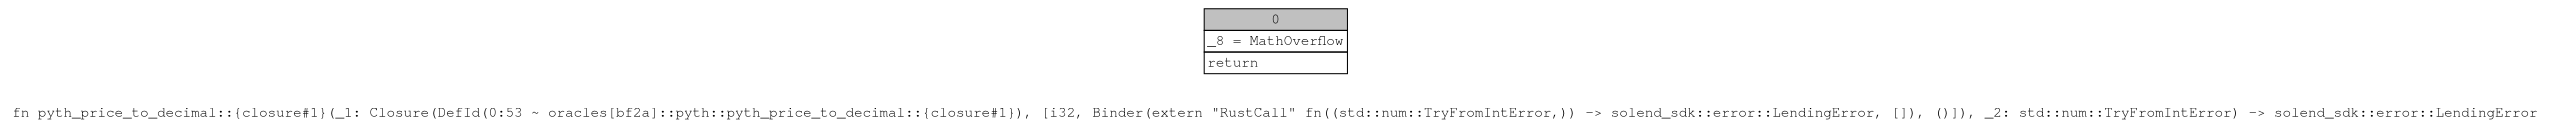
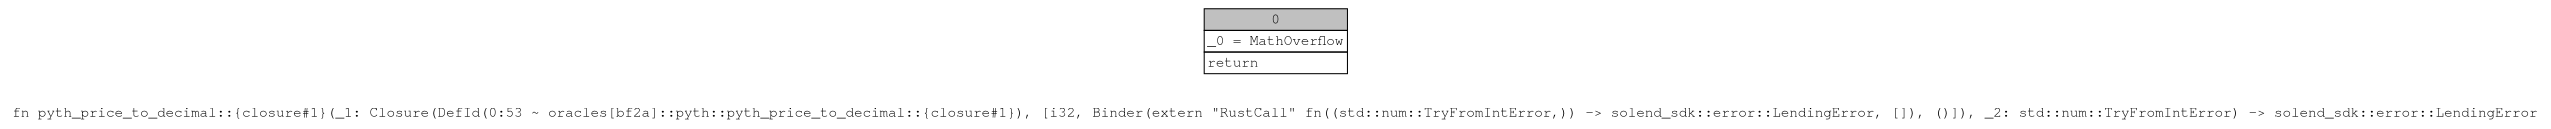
(1276, 41) -> (1276, 41)
